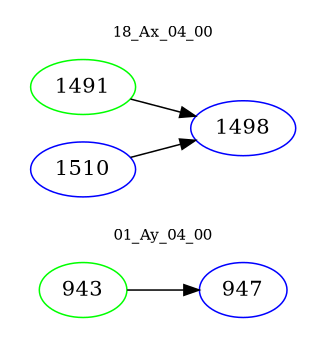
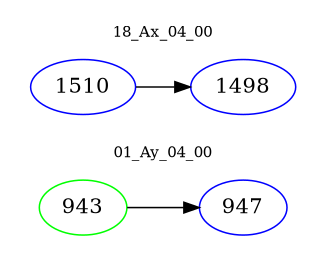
(83, 87) -> none
